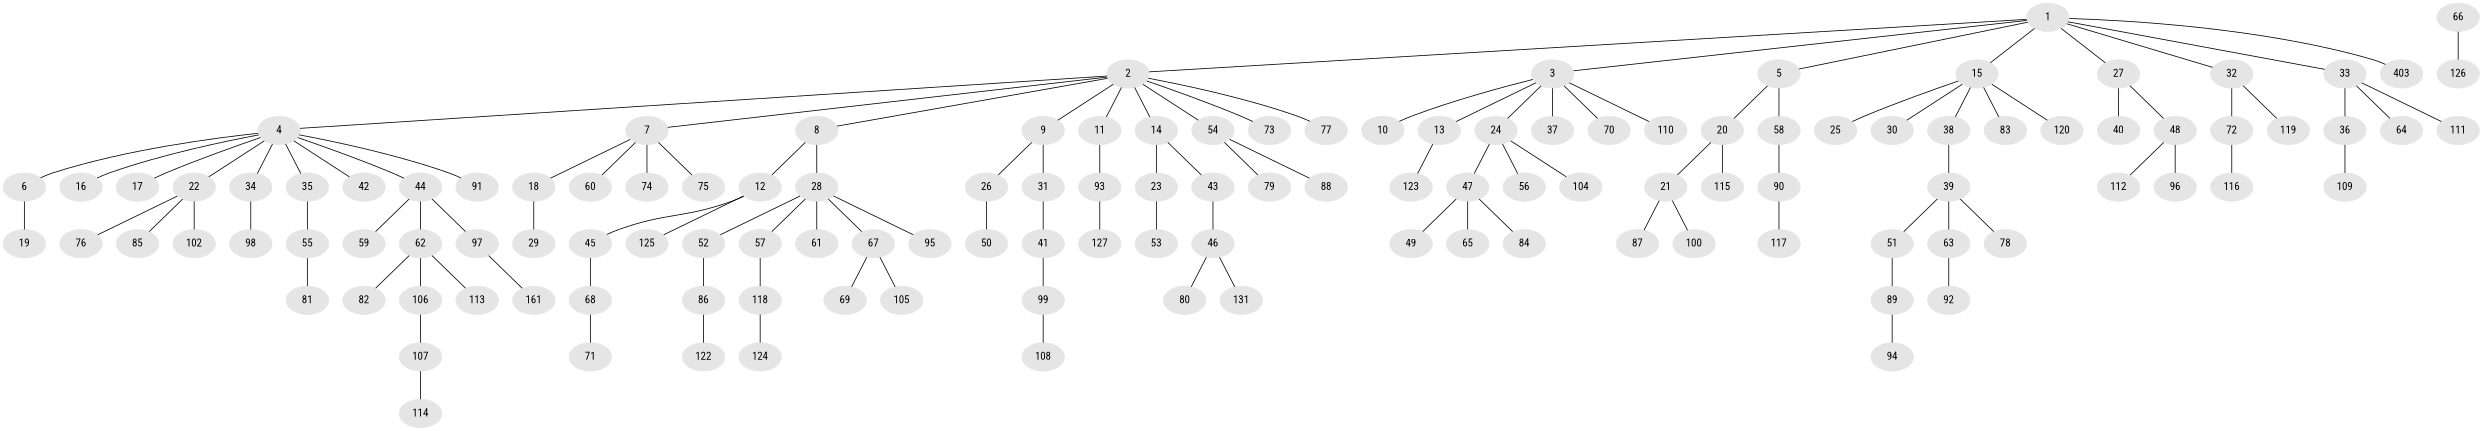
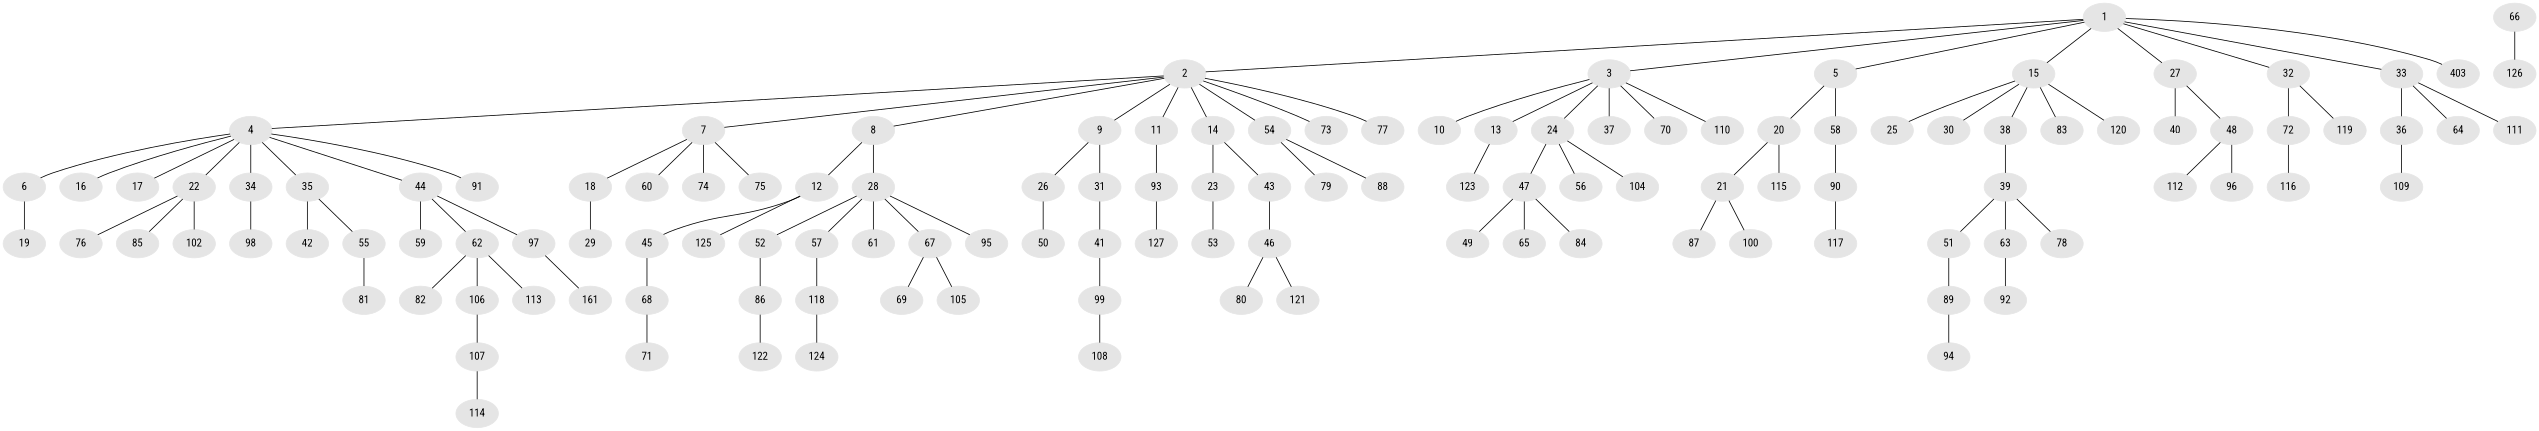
(322, 159) -> (307, 215)
(1241, 300) -> (1298, 300)
